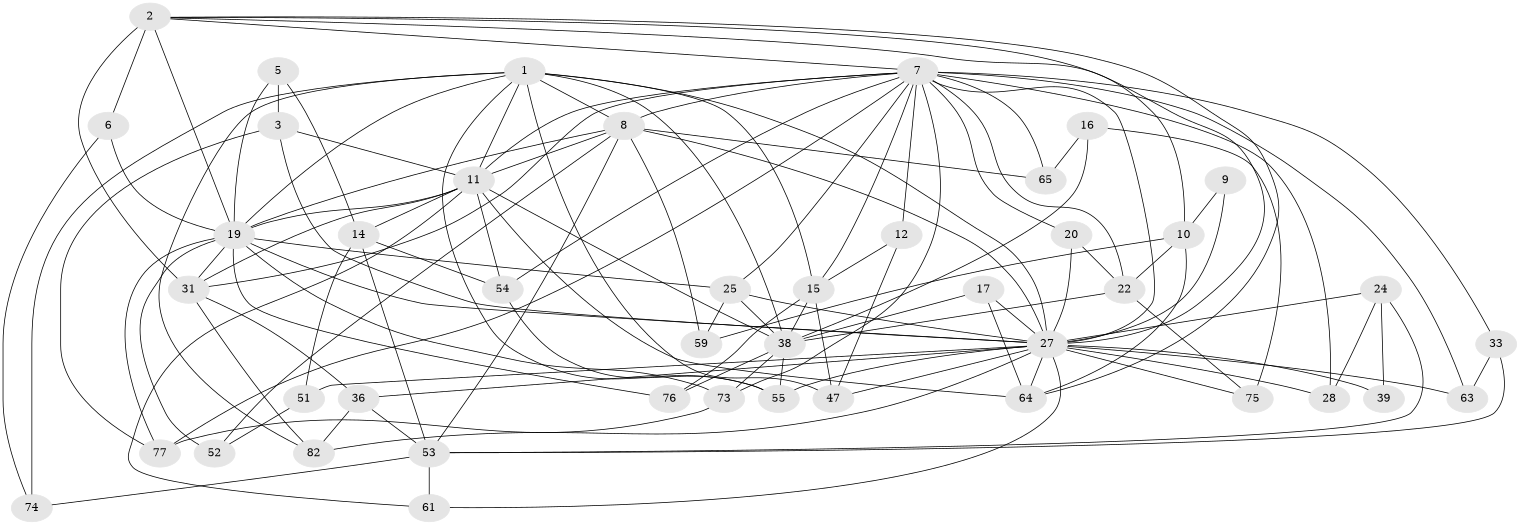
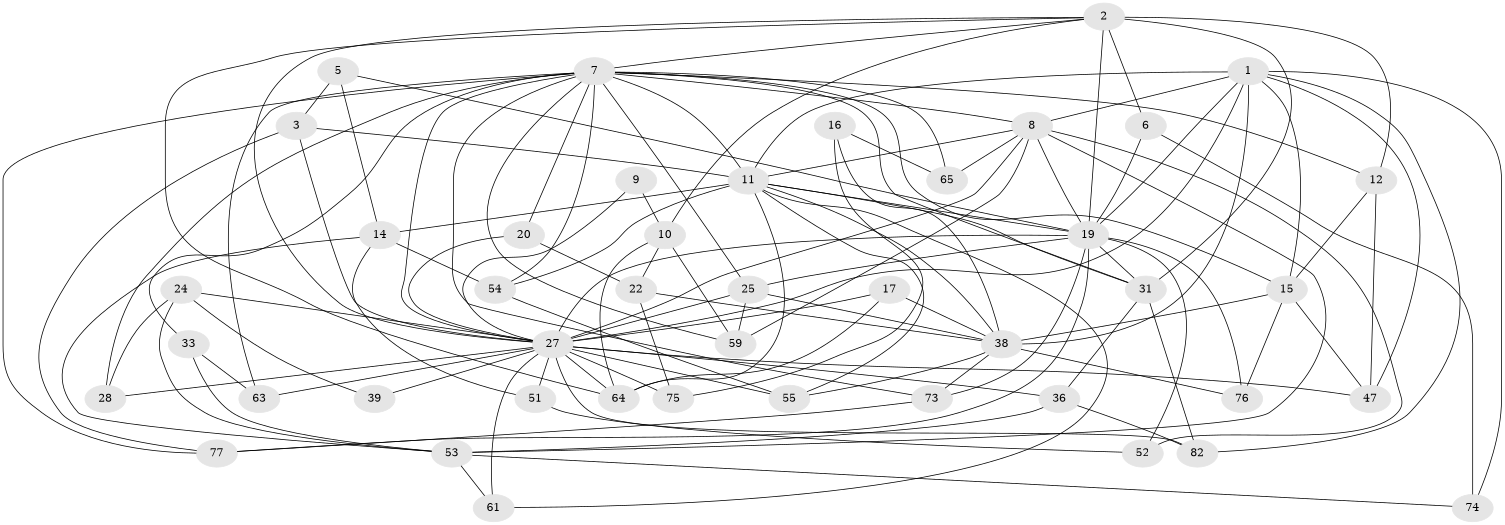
none -> (1309, 31)
(1019, 194) -> (510, 262)
(493, 332) -> (921, 310)
